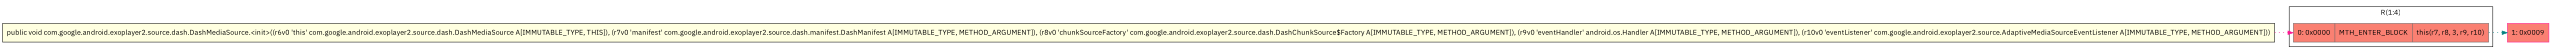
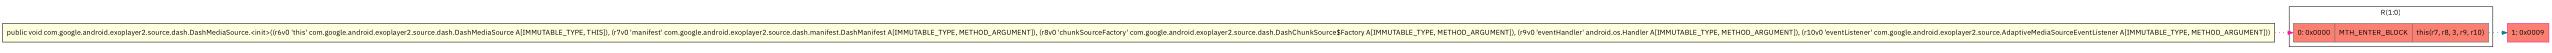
(2391, 13) -> (2391, 13)
